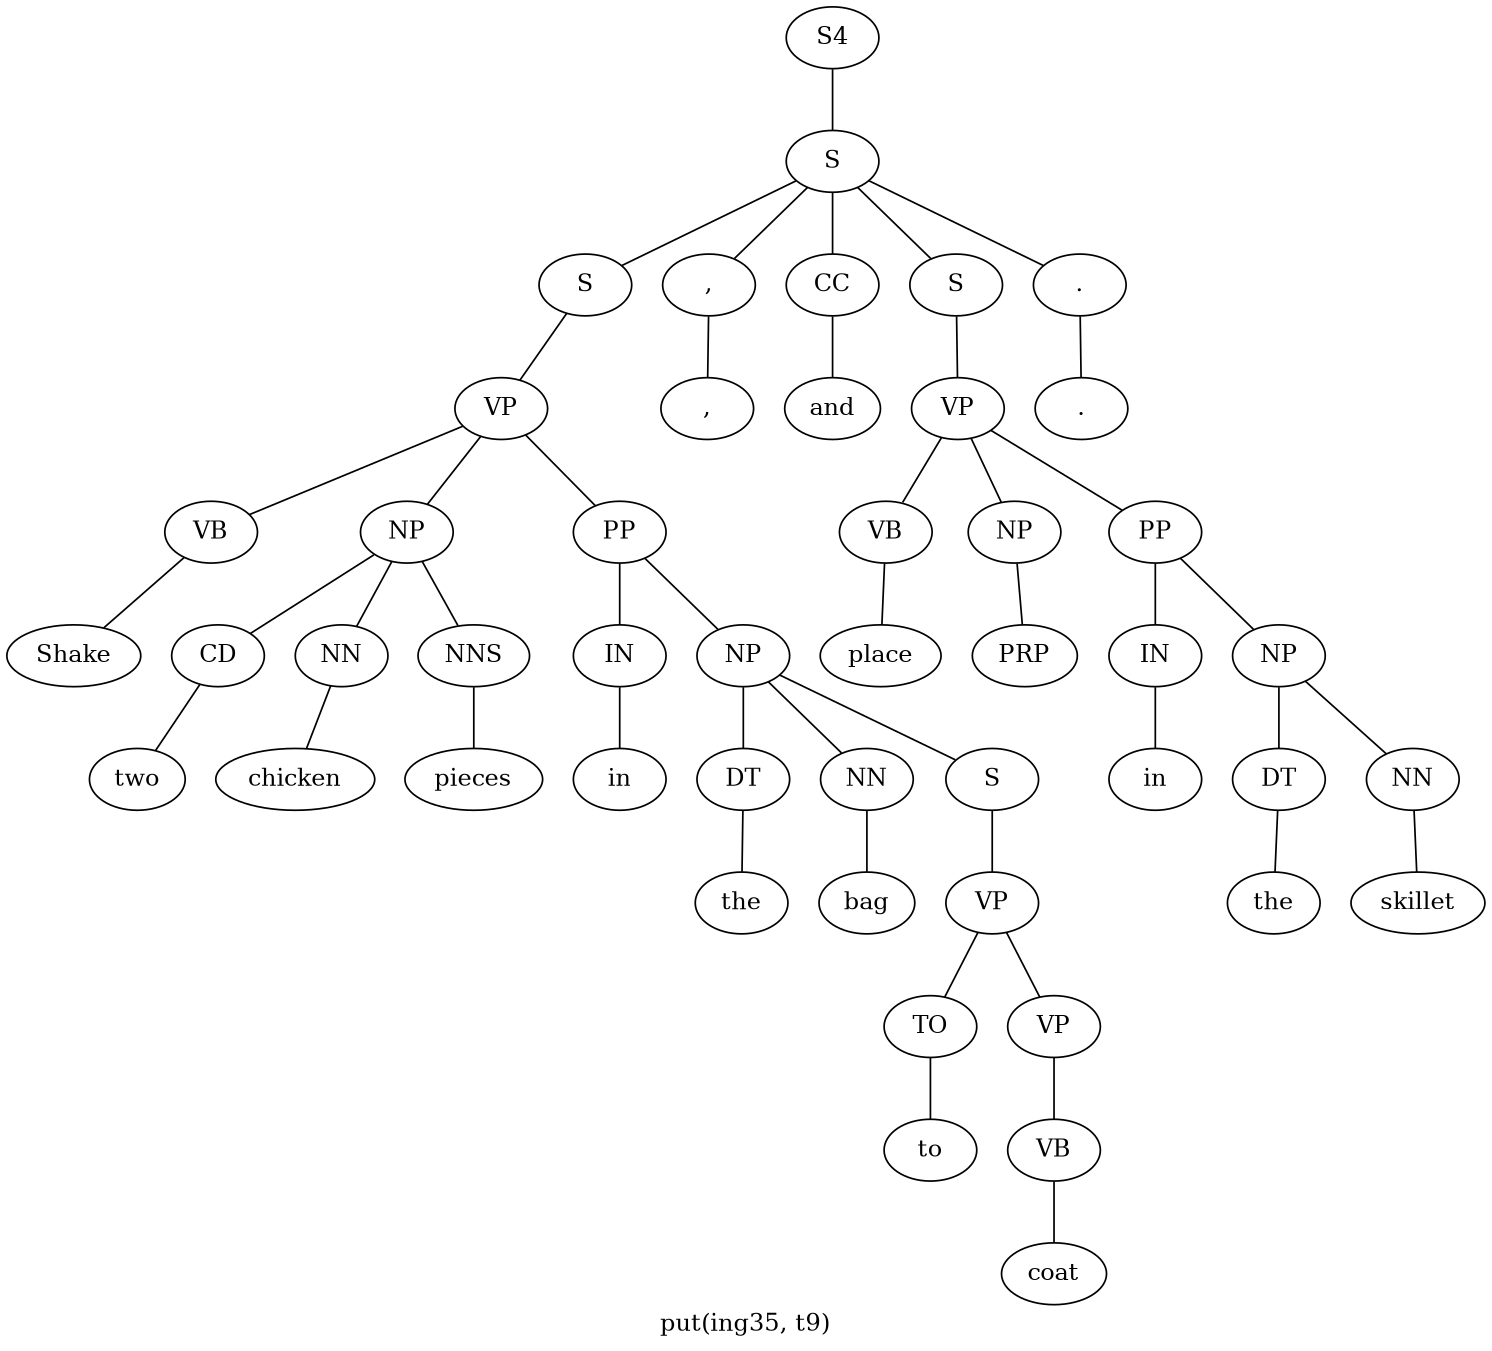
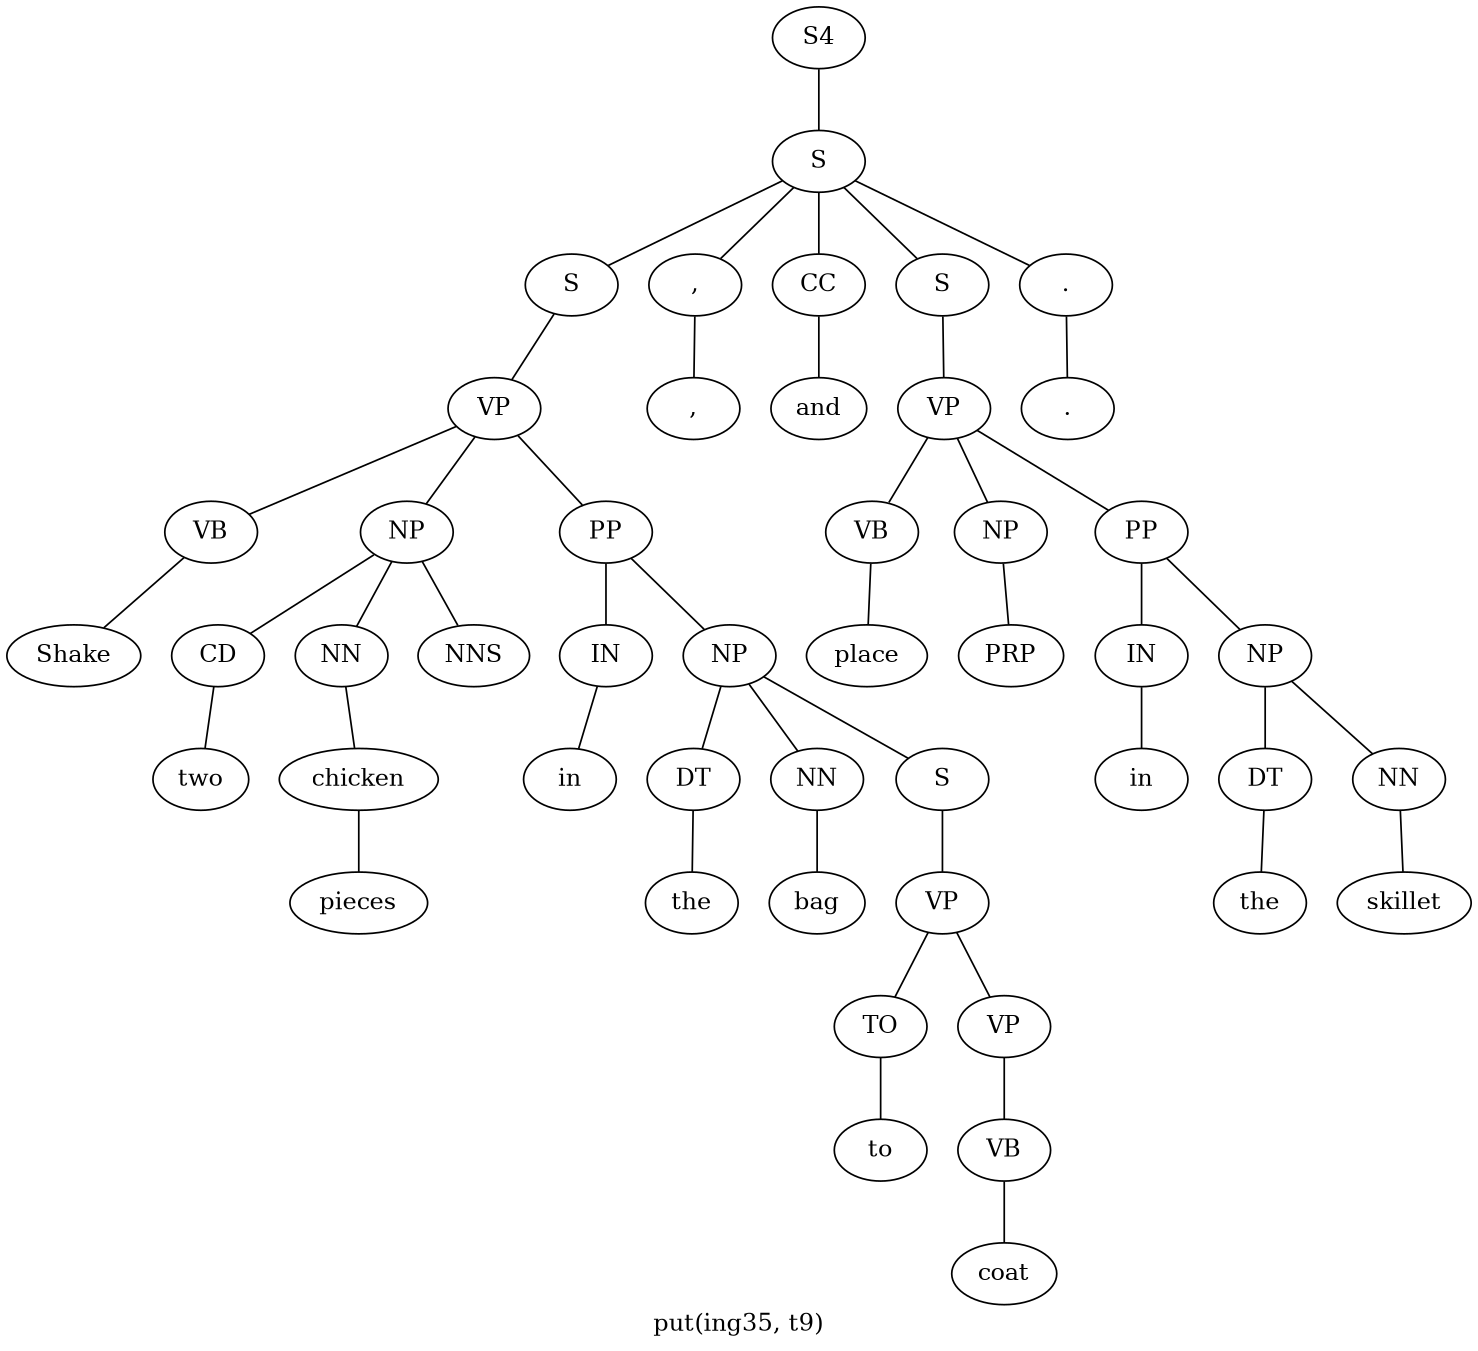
(474, 718) -> (359, 841)
